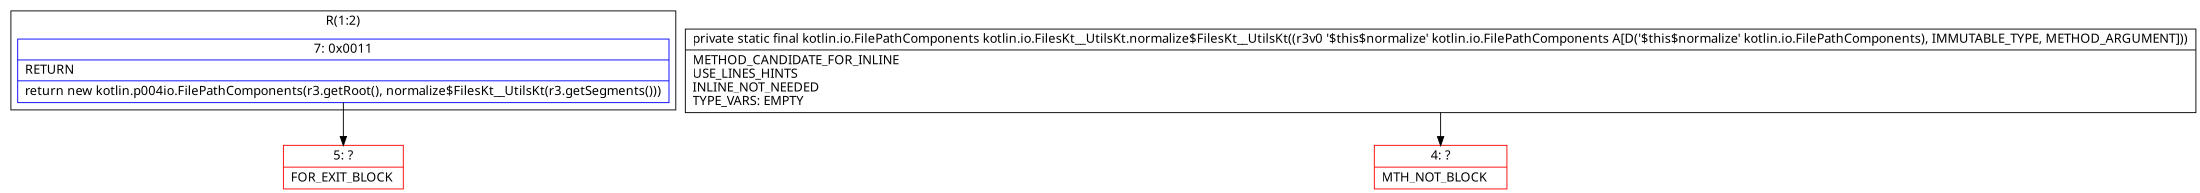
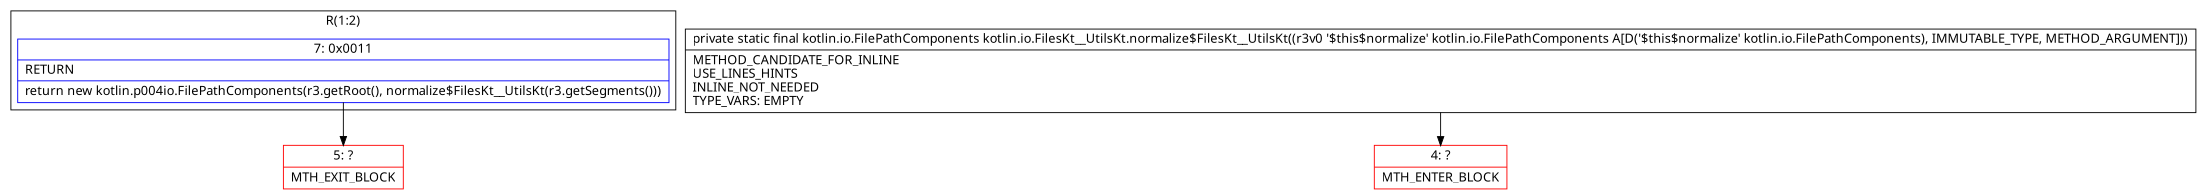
(342, 178) -> (343, 178)
(1435, 178) -> (1441, 178)
